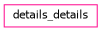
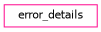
(51, 16) -> (51, 16)
